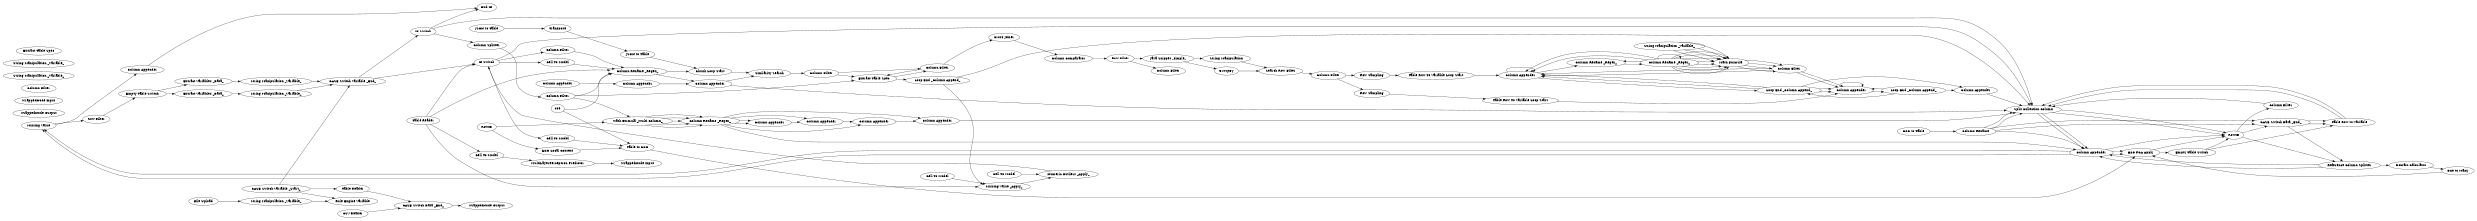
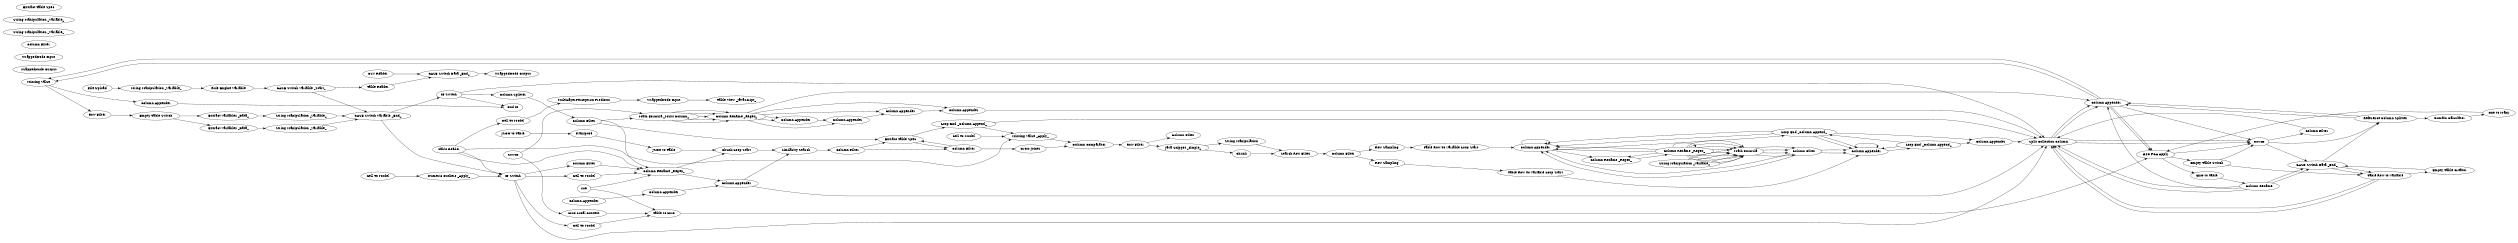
(1226, 71) -> (1241, 154)
none -> (737, 100)
none -> (2176, 167)
none -> (2450, 170)
(1035, 181) -> (1059, 141)
(315, 195) -> (259, 88)
